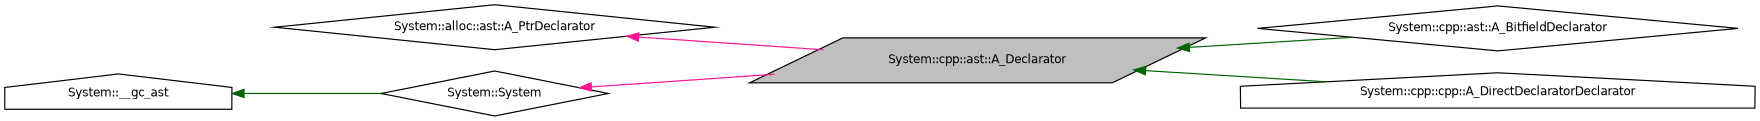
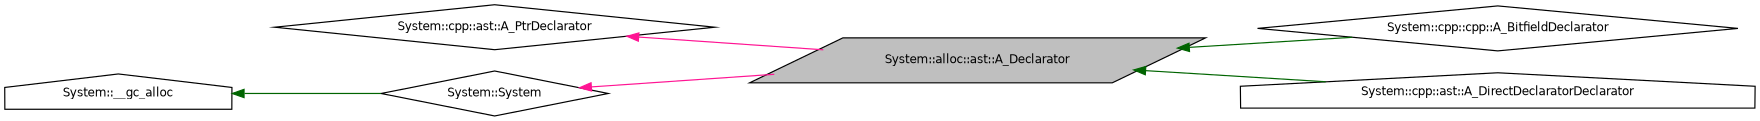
(495, 27) -> (495, 27)
(1498, 28) -> (1498, 28)
(978, 60) -> (978, 60)
(1498, 92) -> (1498, 92)
(118, 93) -> (118, 93)
